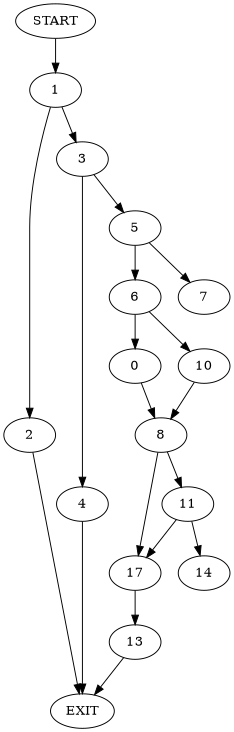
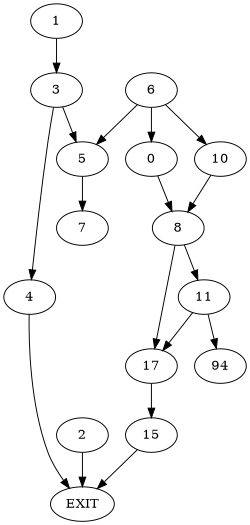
(56, 21) -> none
(30, 257) -> none
(135, 258) -> (120, 121)
(204, 573) -> (220, 366)
(135, 642) -> (151, 435)
